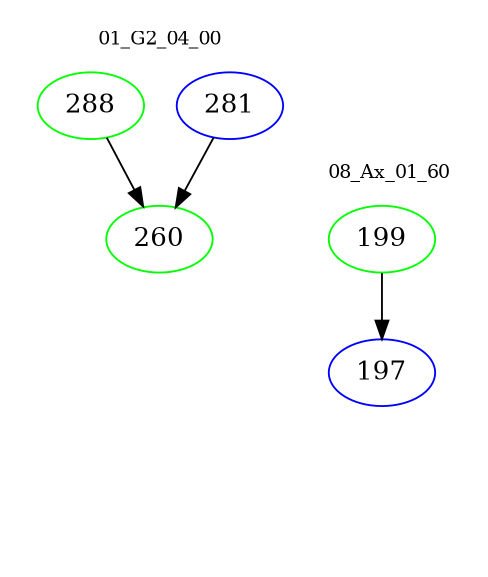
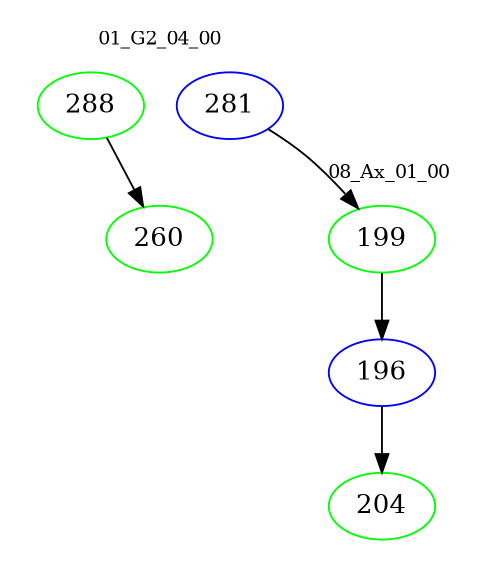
(199, 164) -> (326, 174)
(389, 173) -> (389, 173)
(382, 373) -> (382, 373)
none -> (382, 506)
